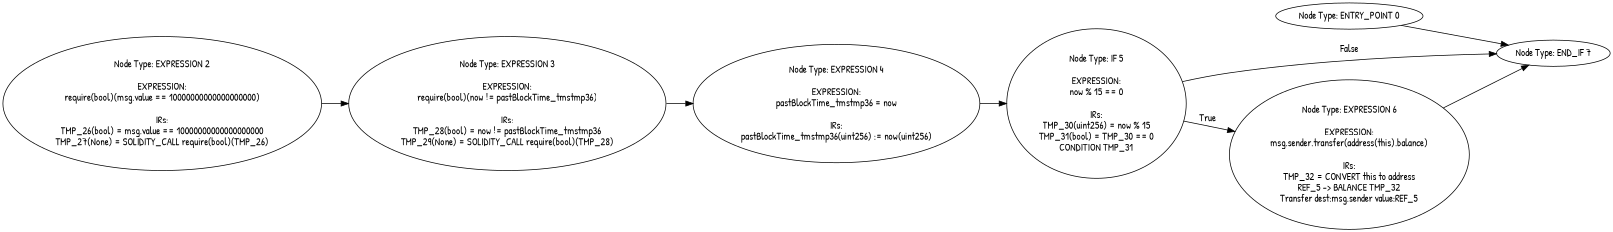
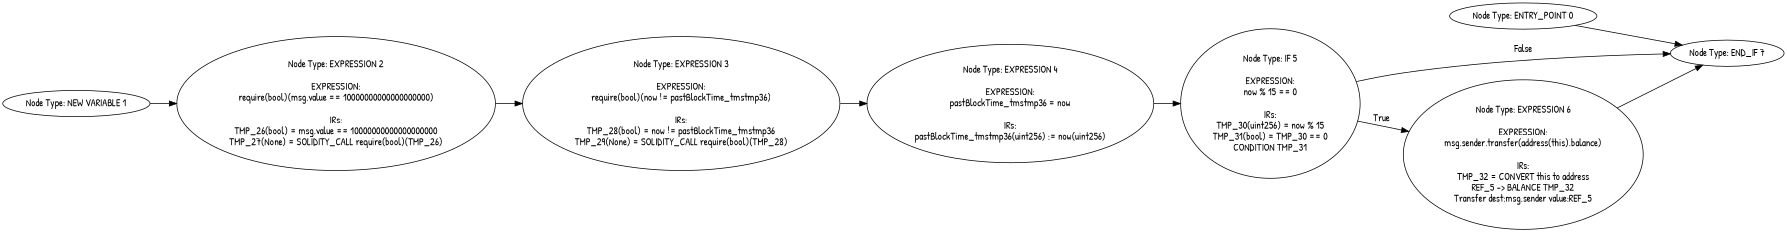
none -> (76, 104)
